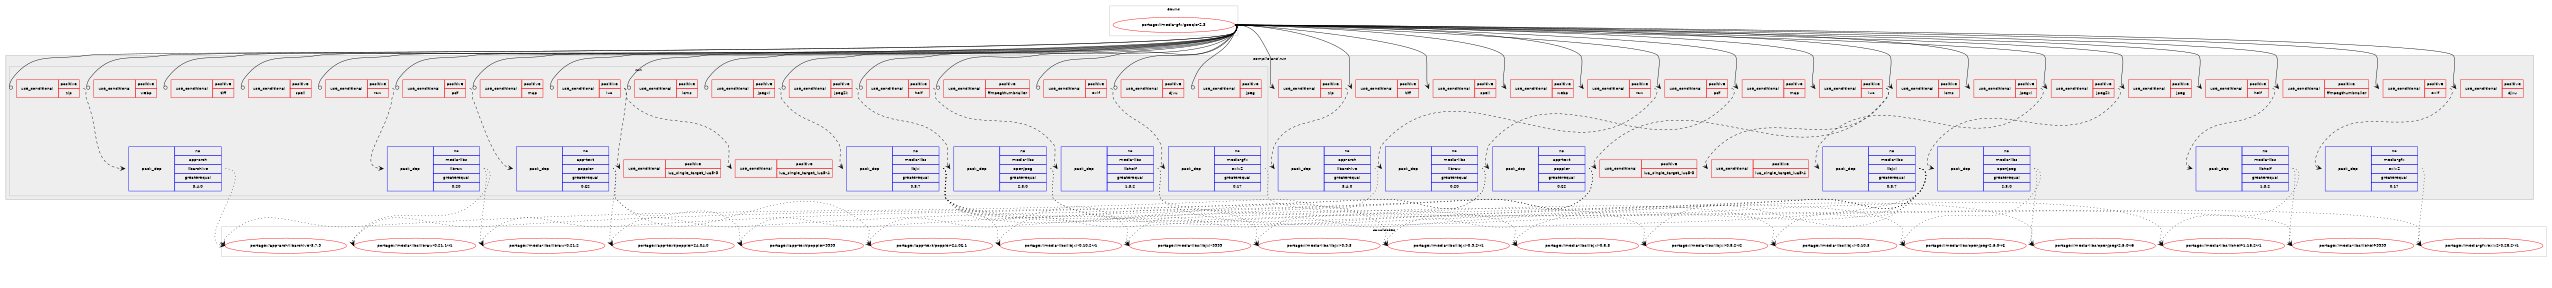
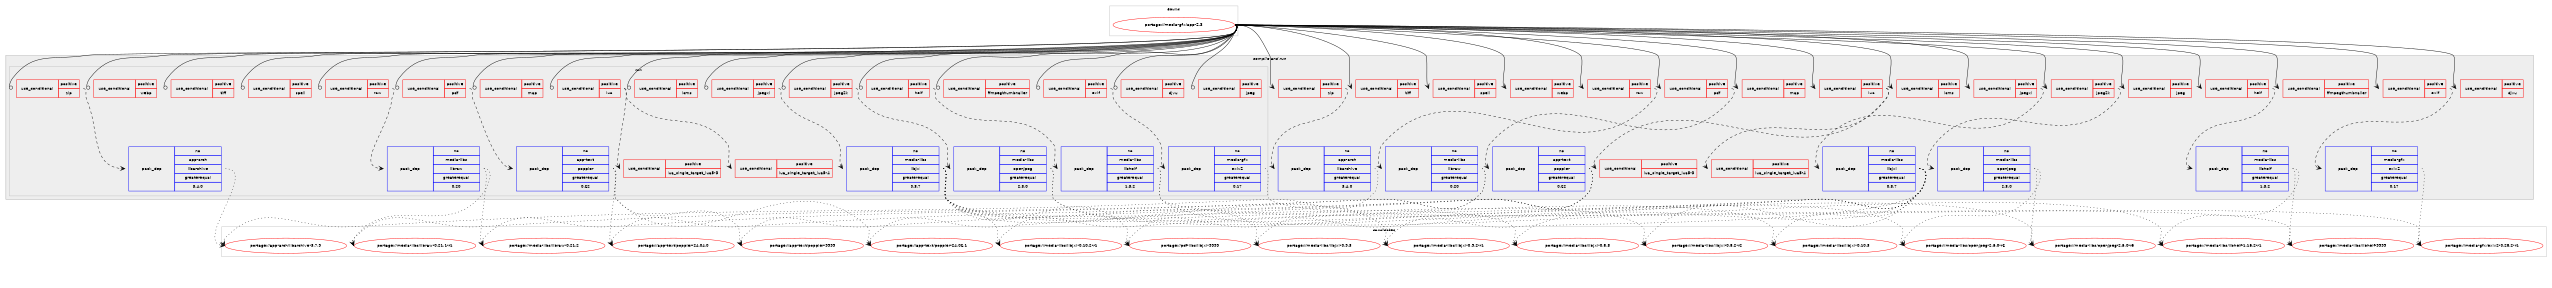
(1174, 25) -> (1174, 25)
(1190, 246) -> (1190, 246)
